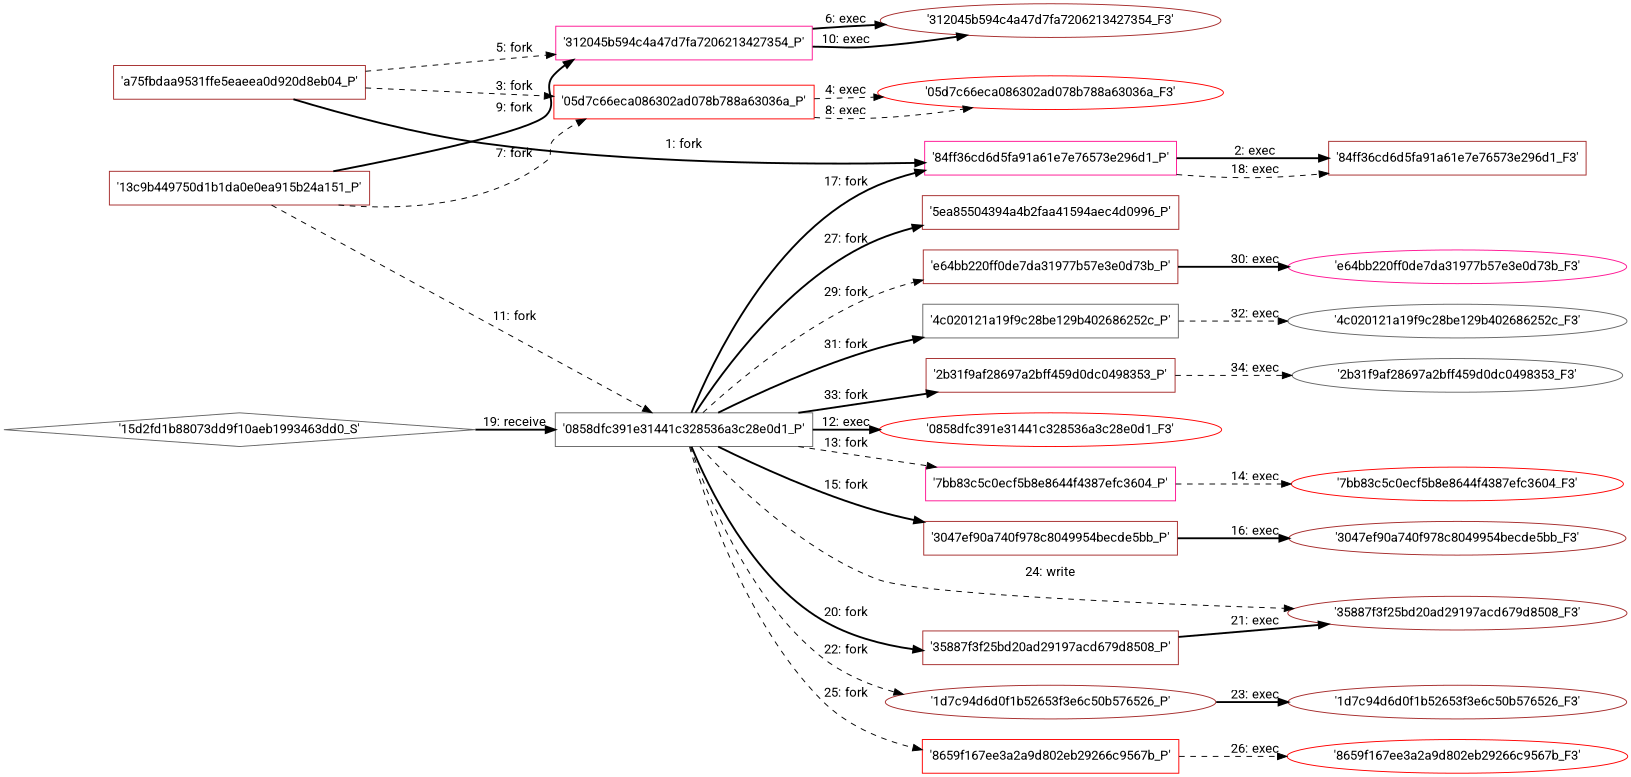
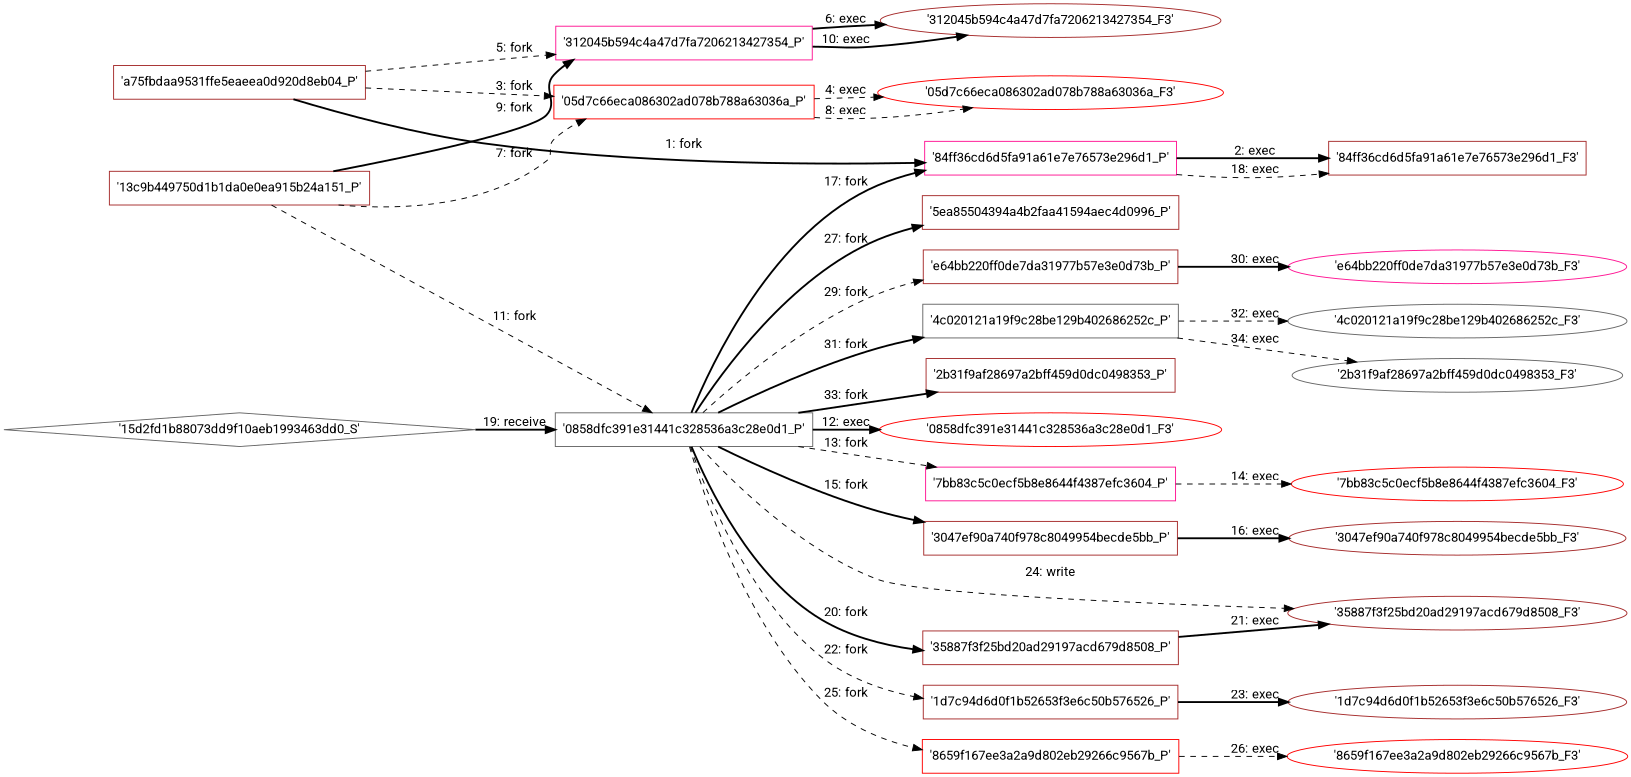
(1229, 375) -> (1262, 349)
(1051, 702) -> (1051, 702)
